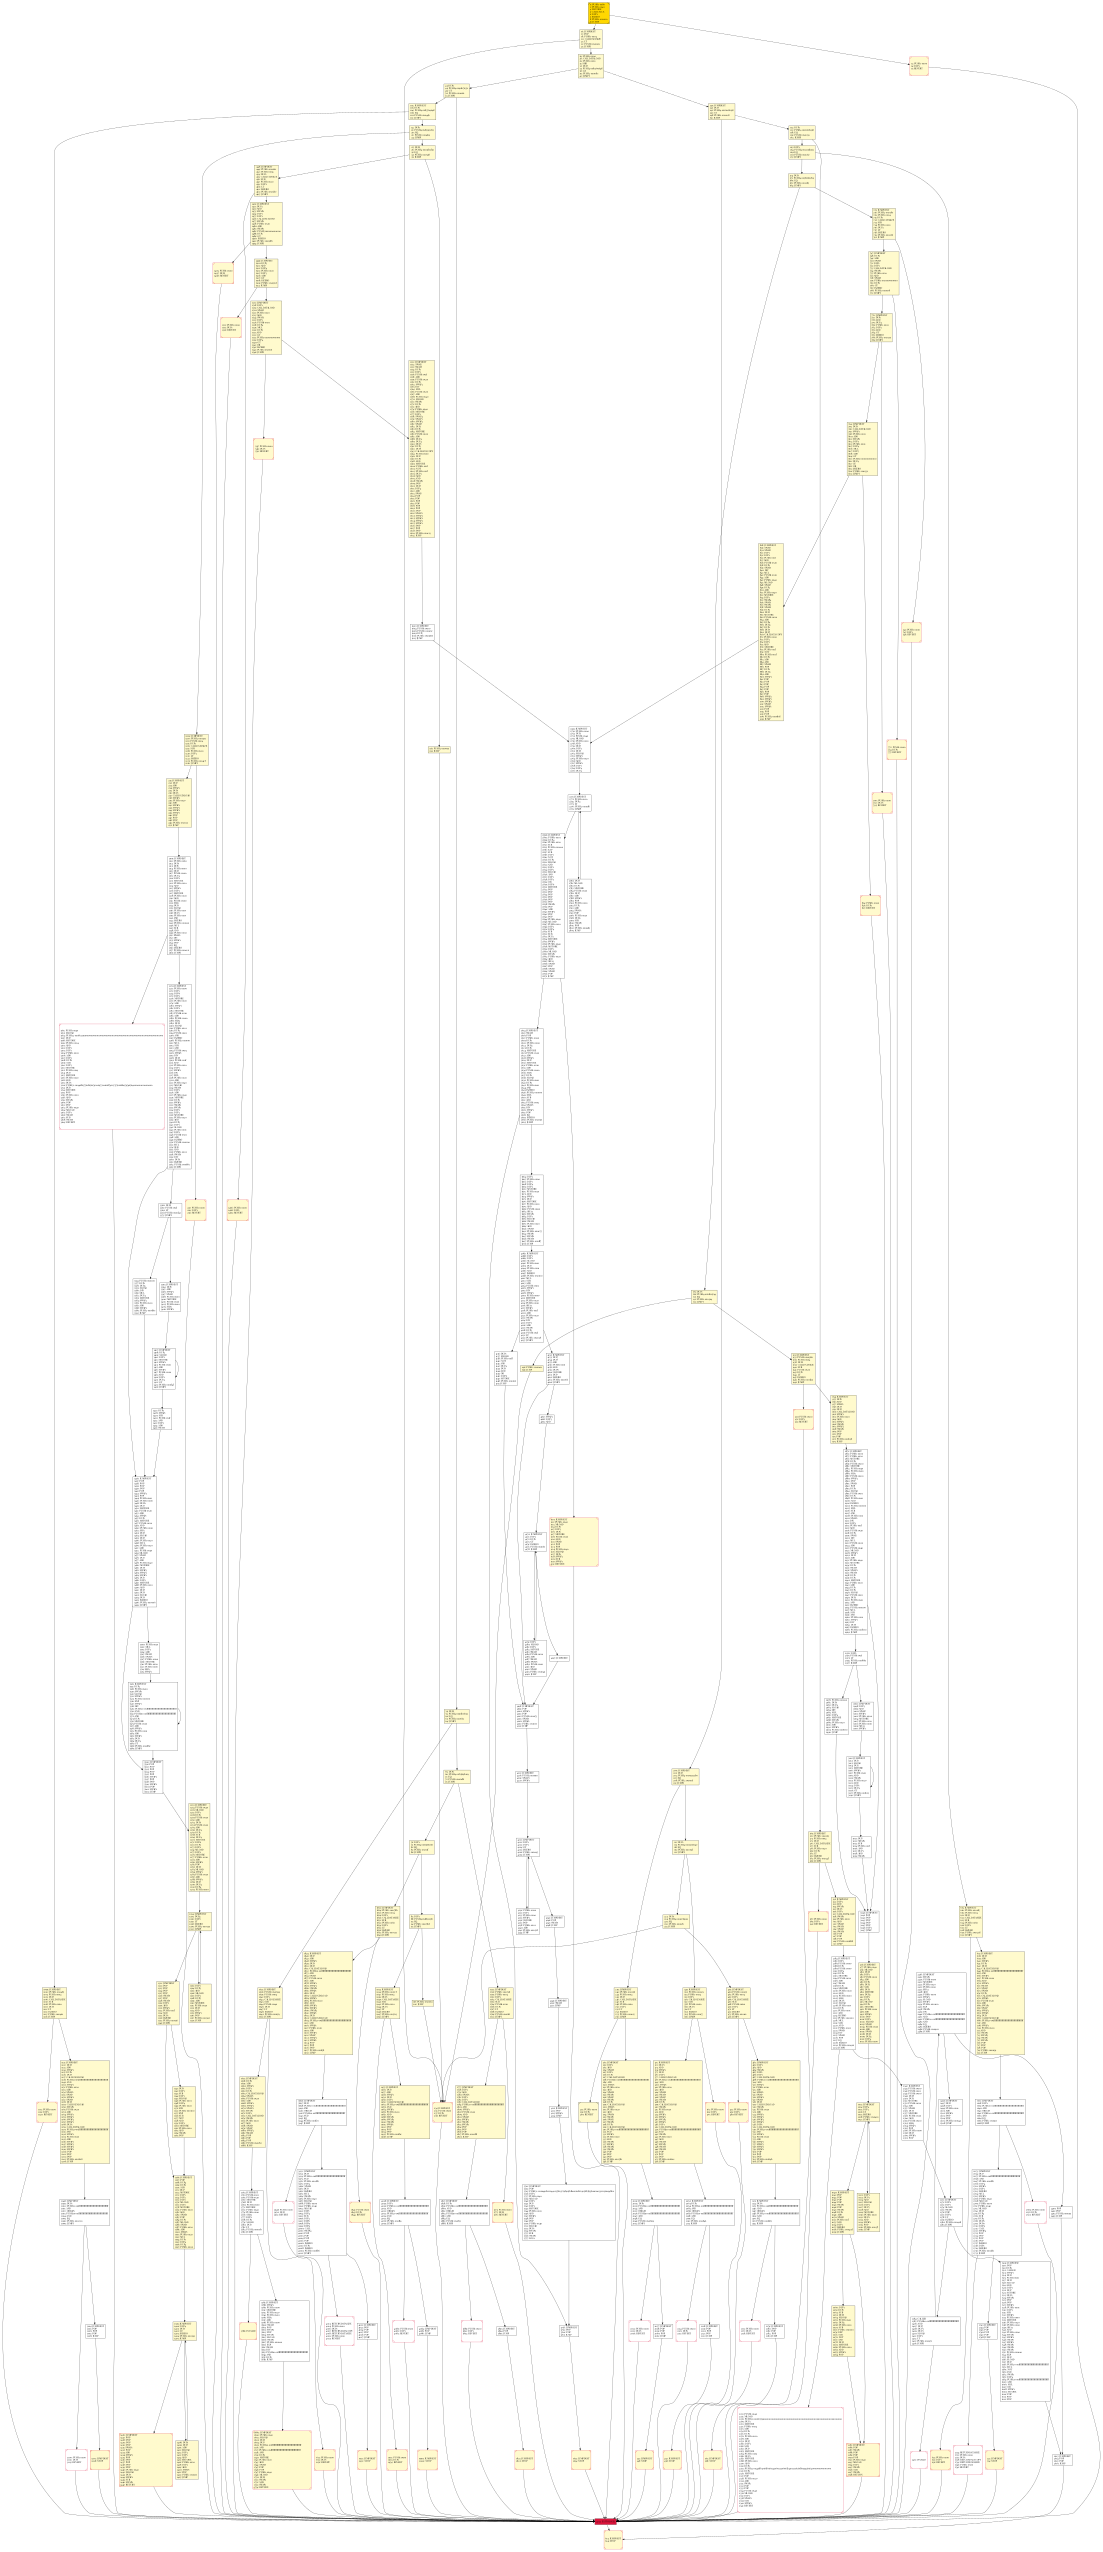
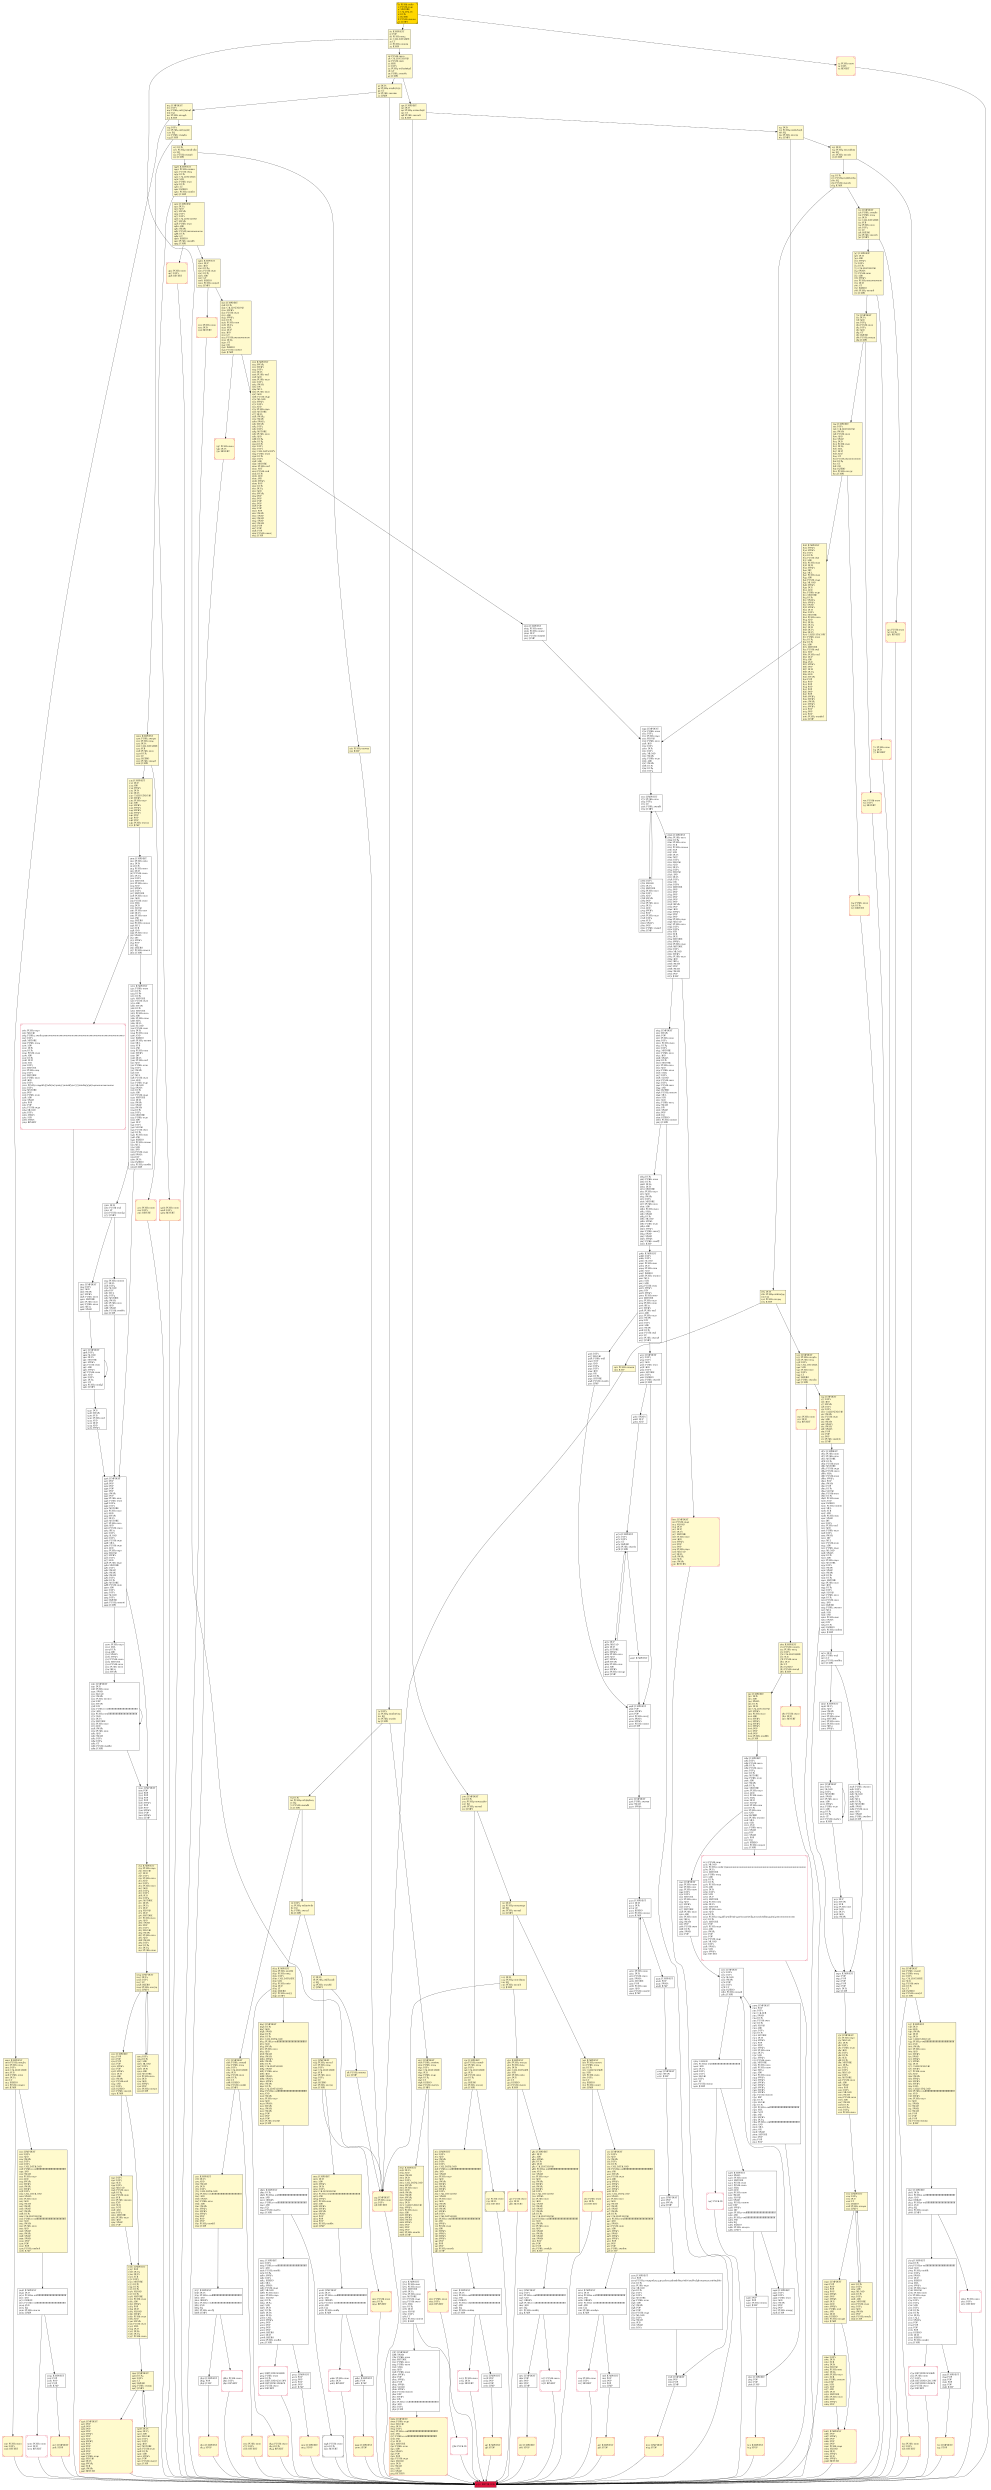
(283, 2212) -> (333, 2446)
(248, 2331) -> (459, 2446)
(608, 2527) -> (632, 2482)
